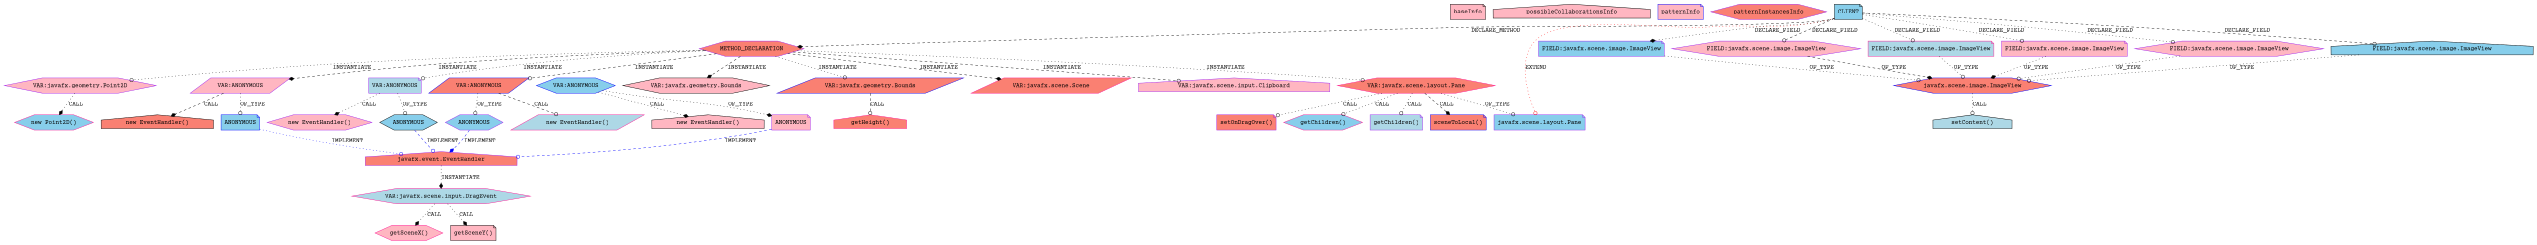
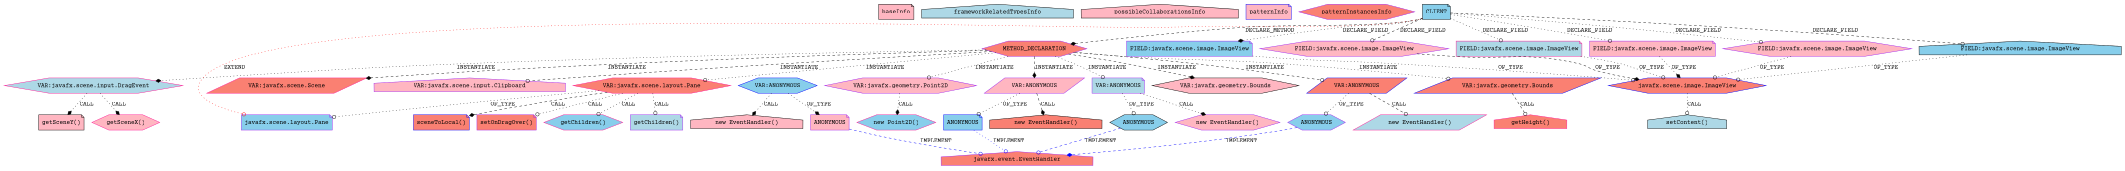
none -> (998, 12)
(441, 174) -> (573, 60)
